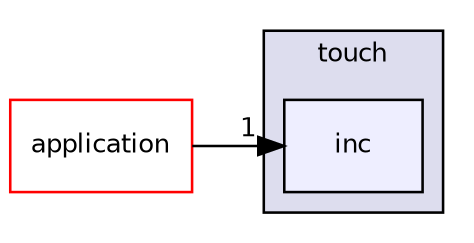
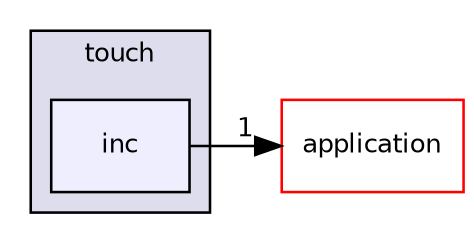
(225, 146) -> (226, 146)
